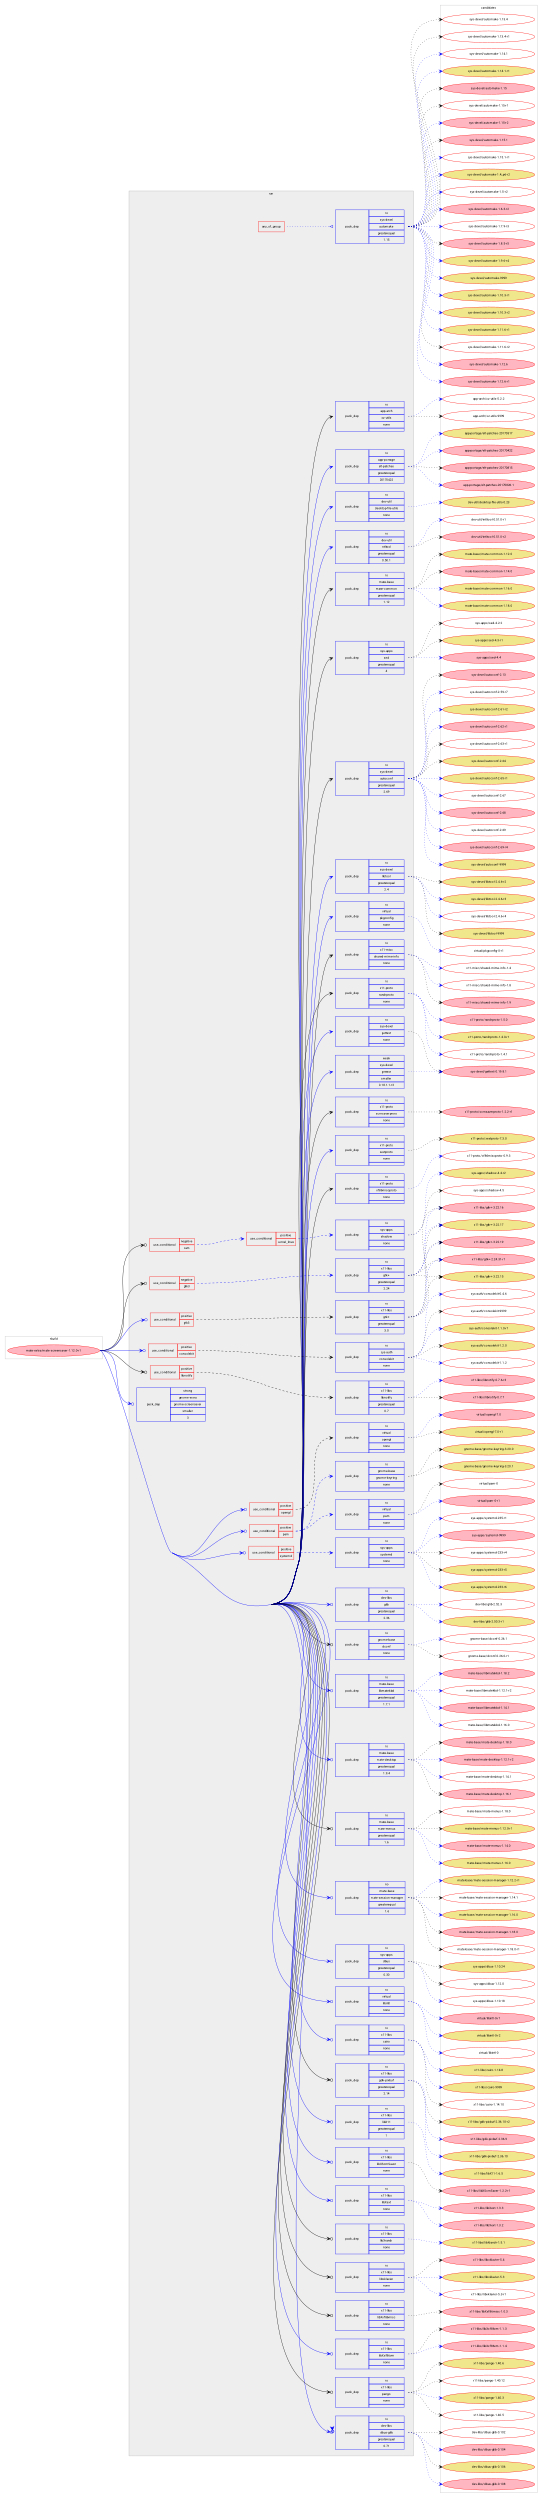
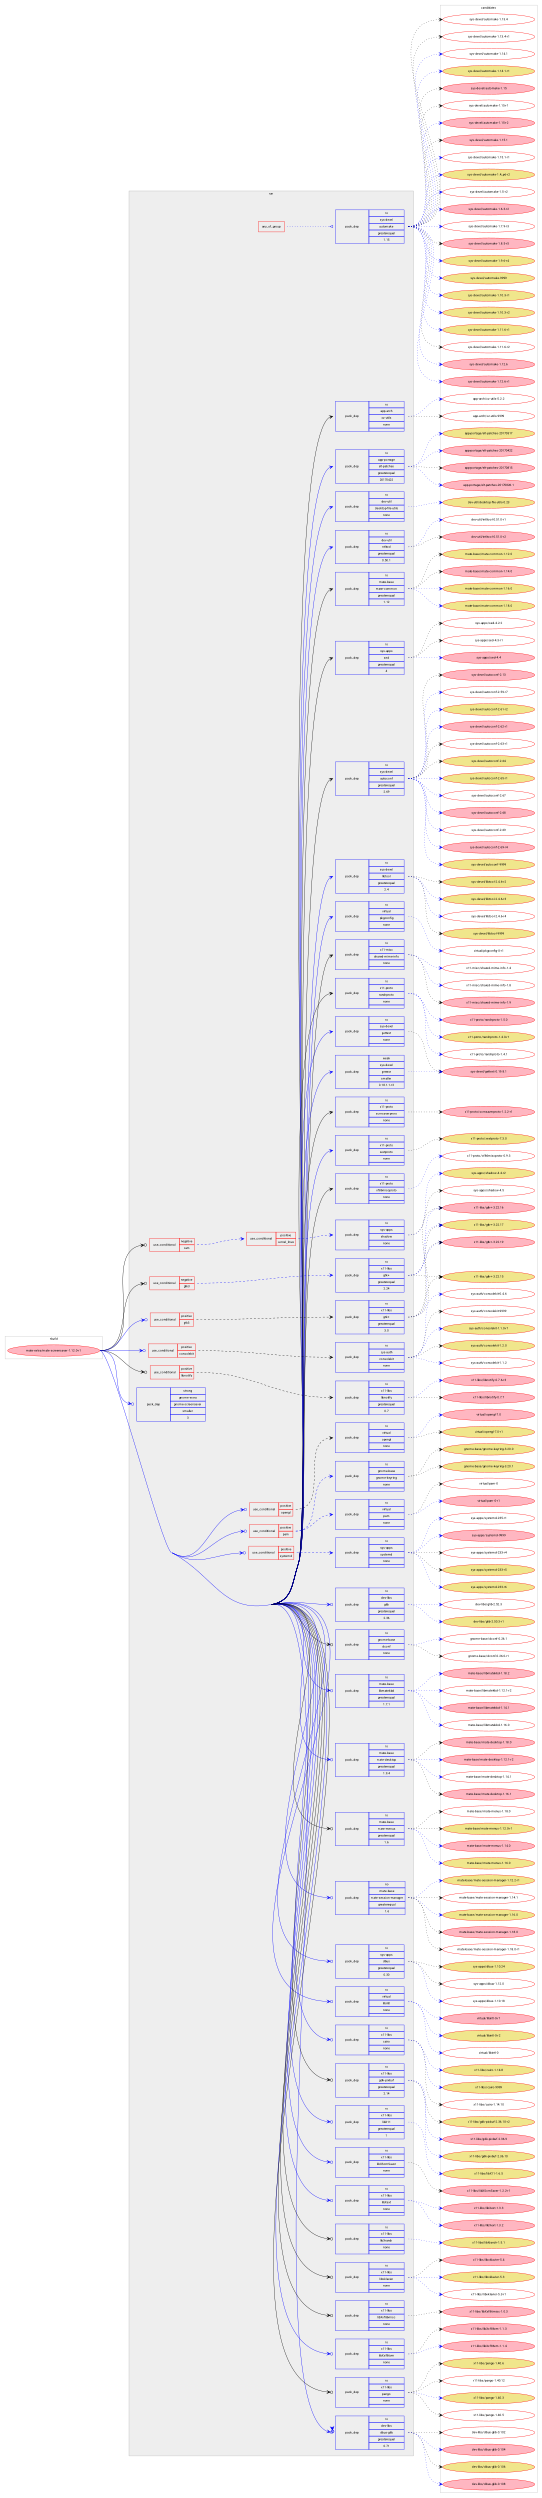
(489, 640) -> (489, 640)
(489, 1260) -> none
